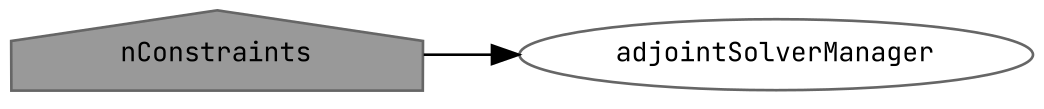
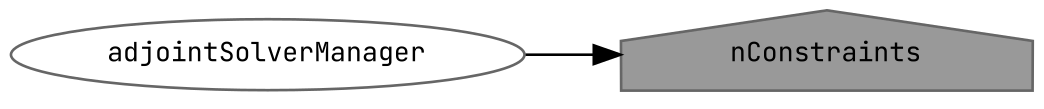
(458, 55) -> (559, 55)
